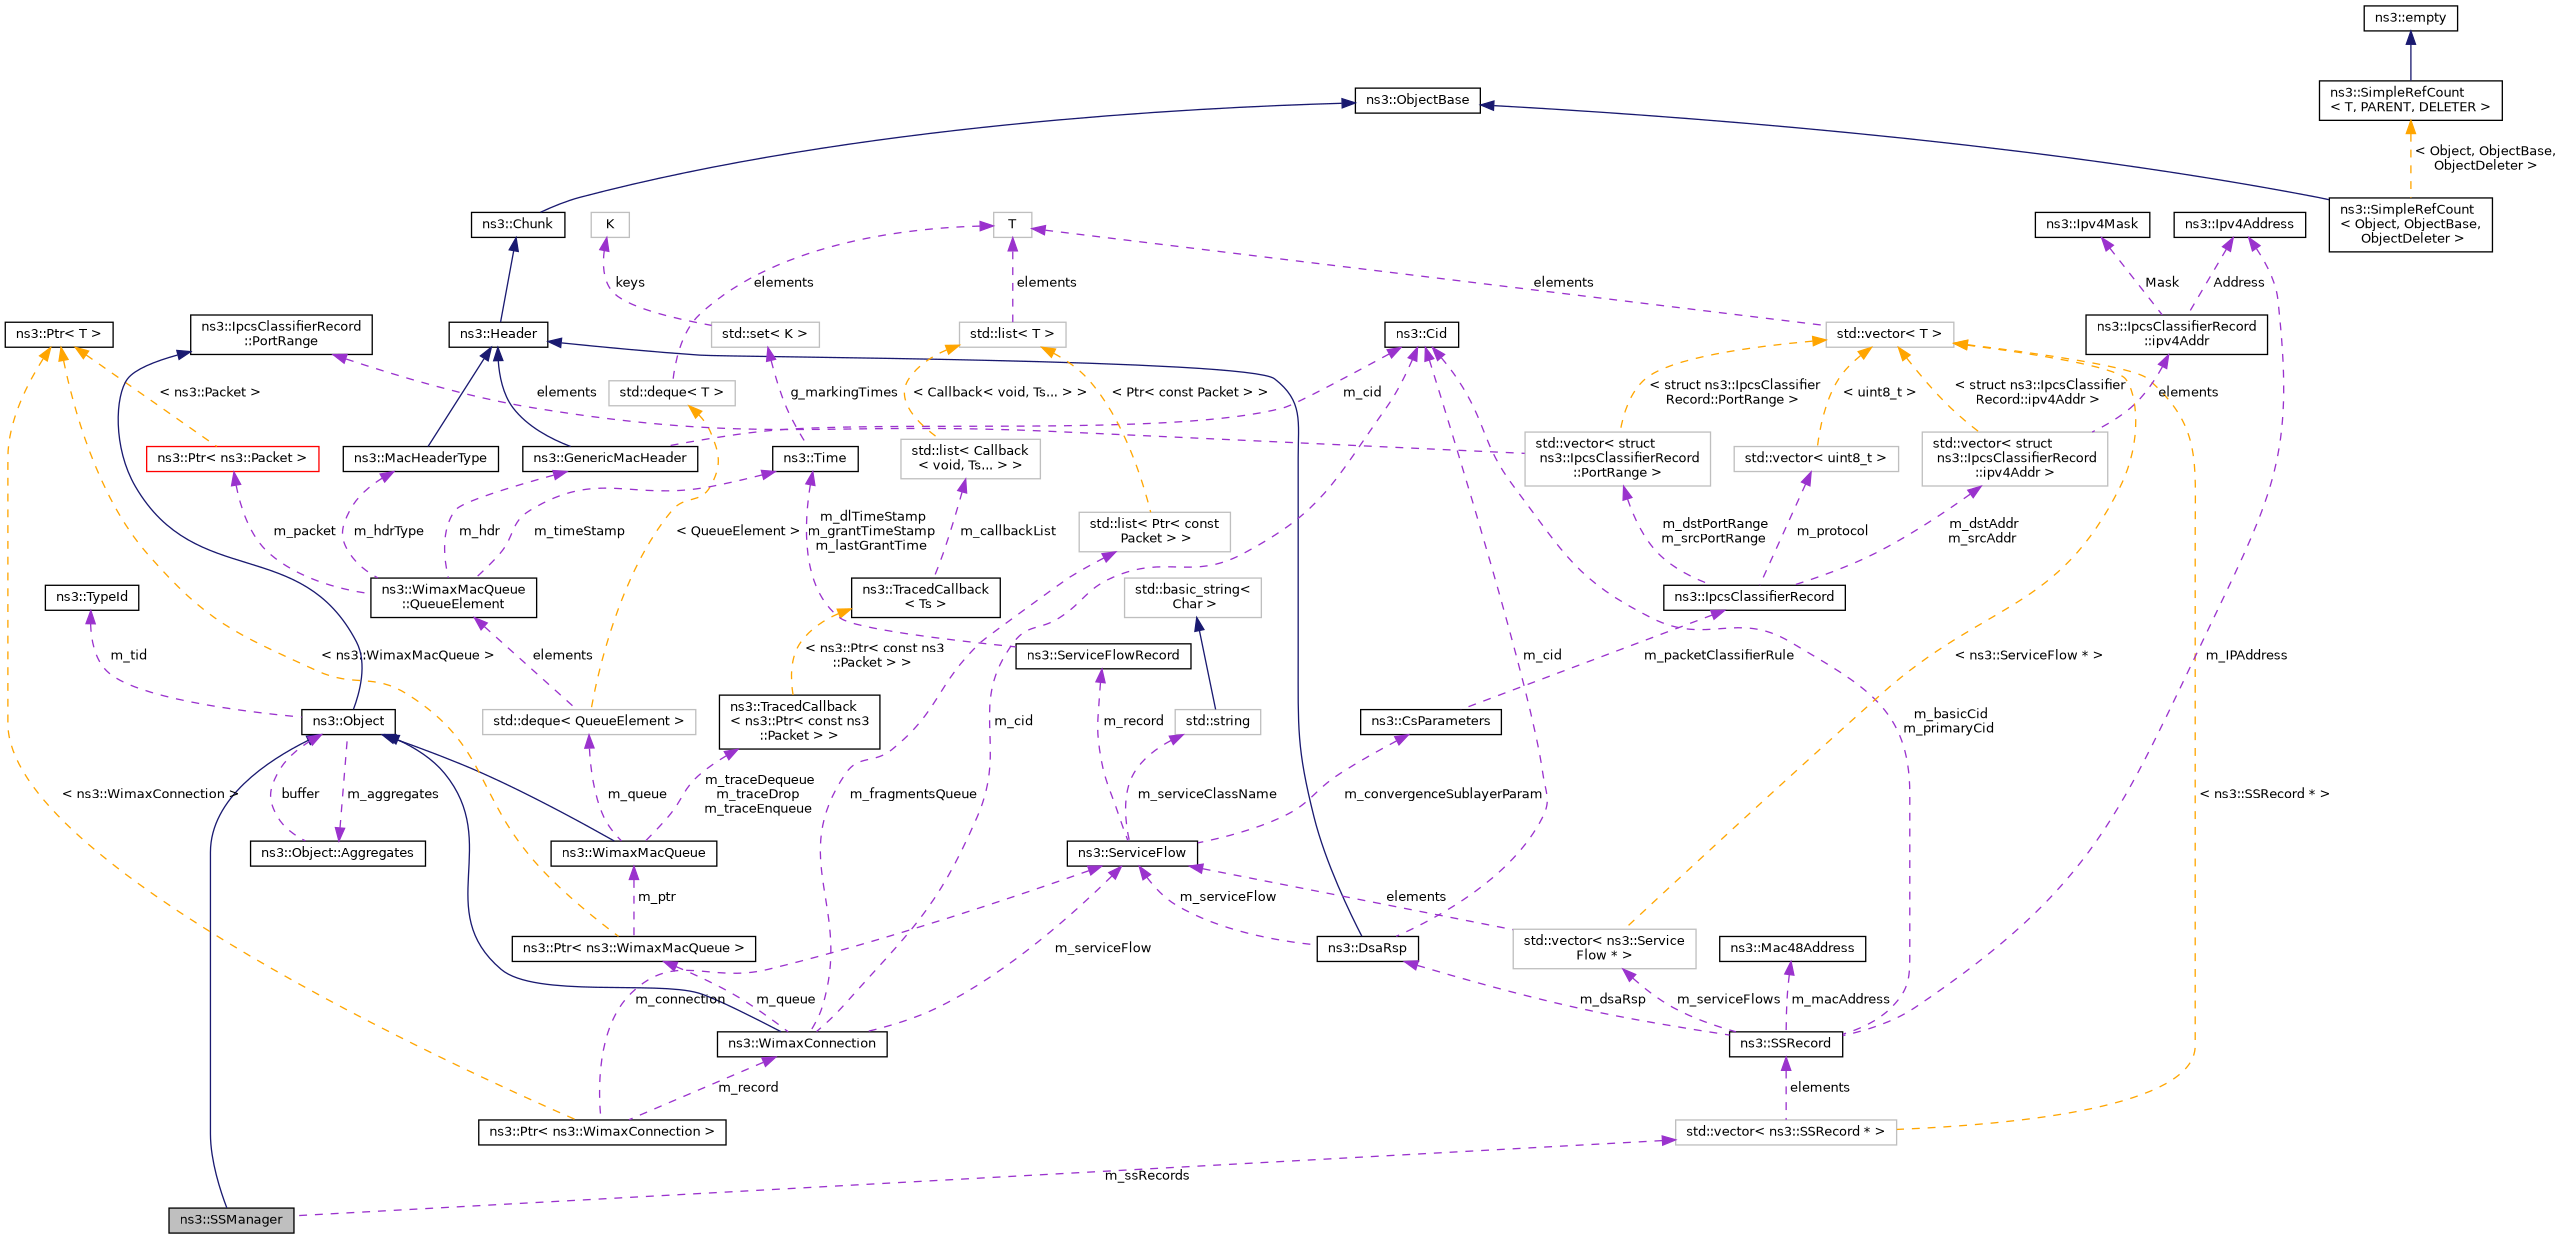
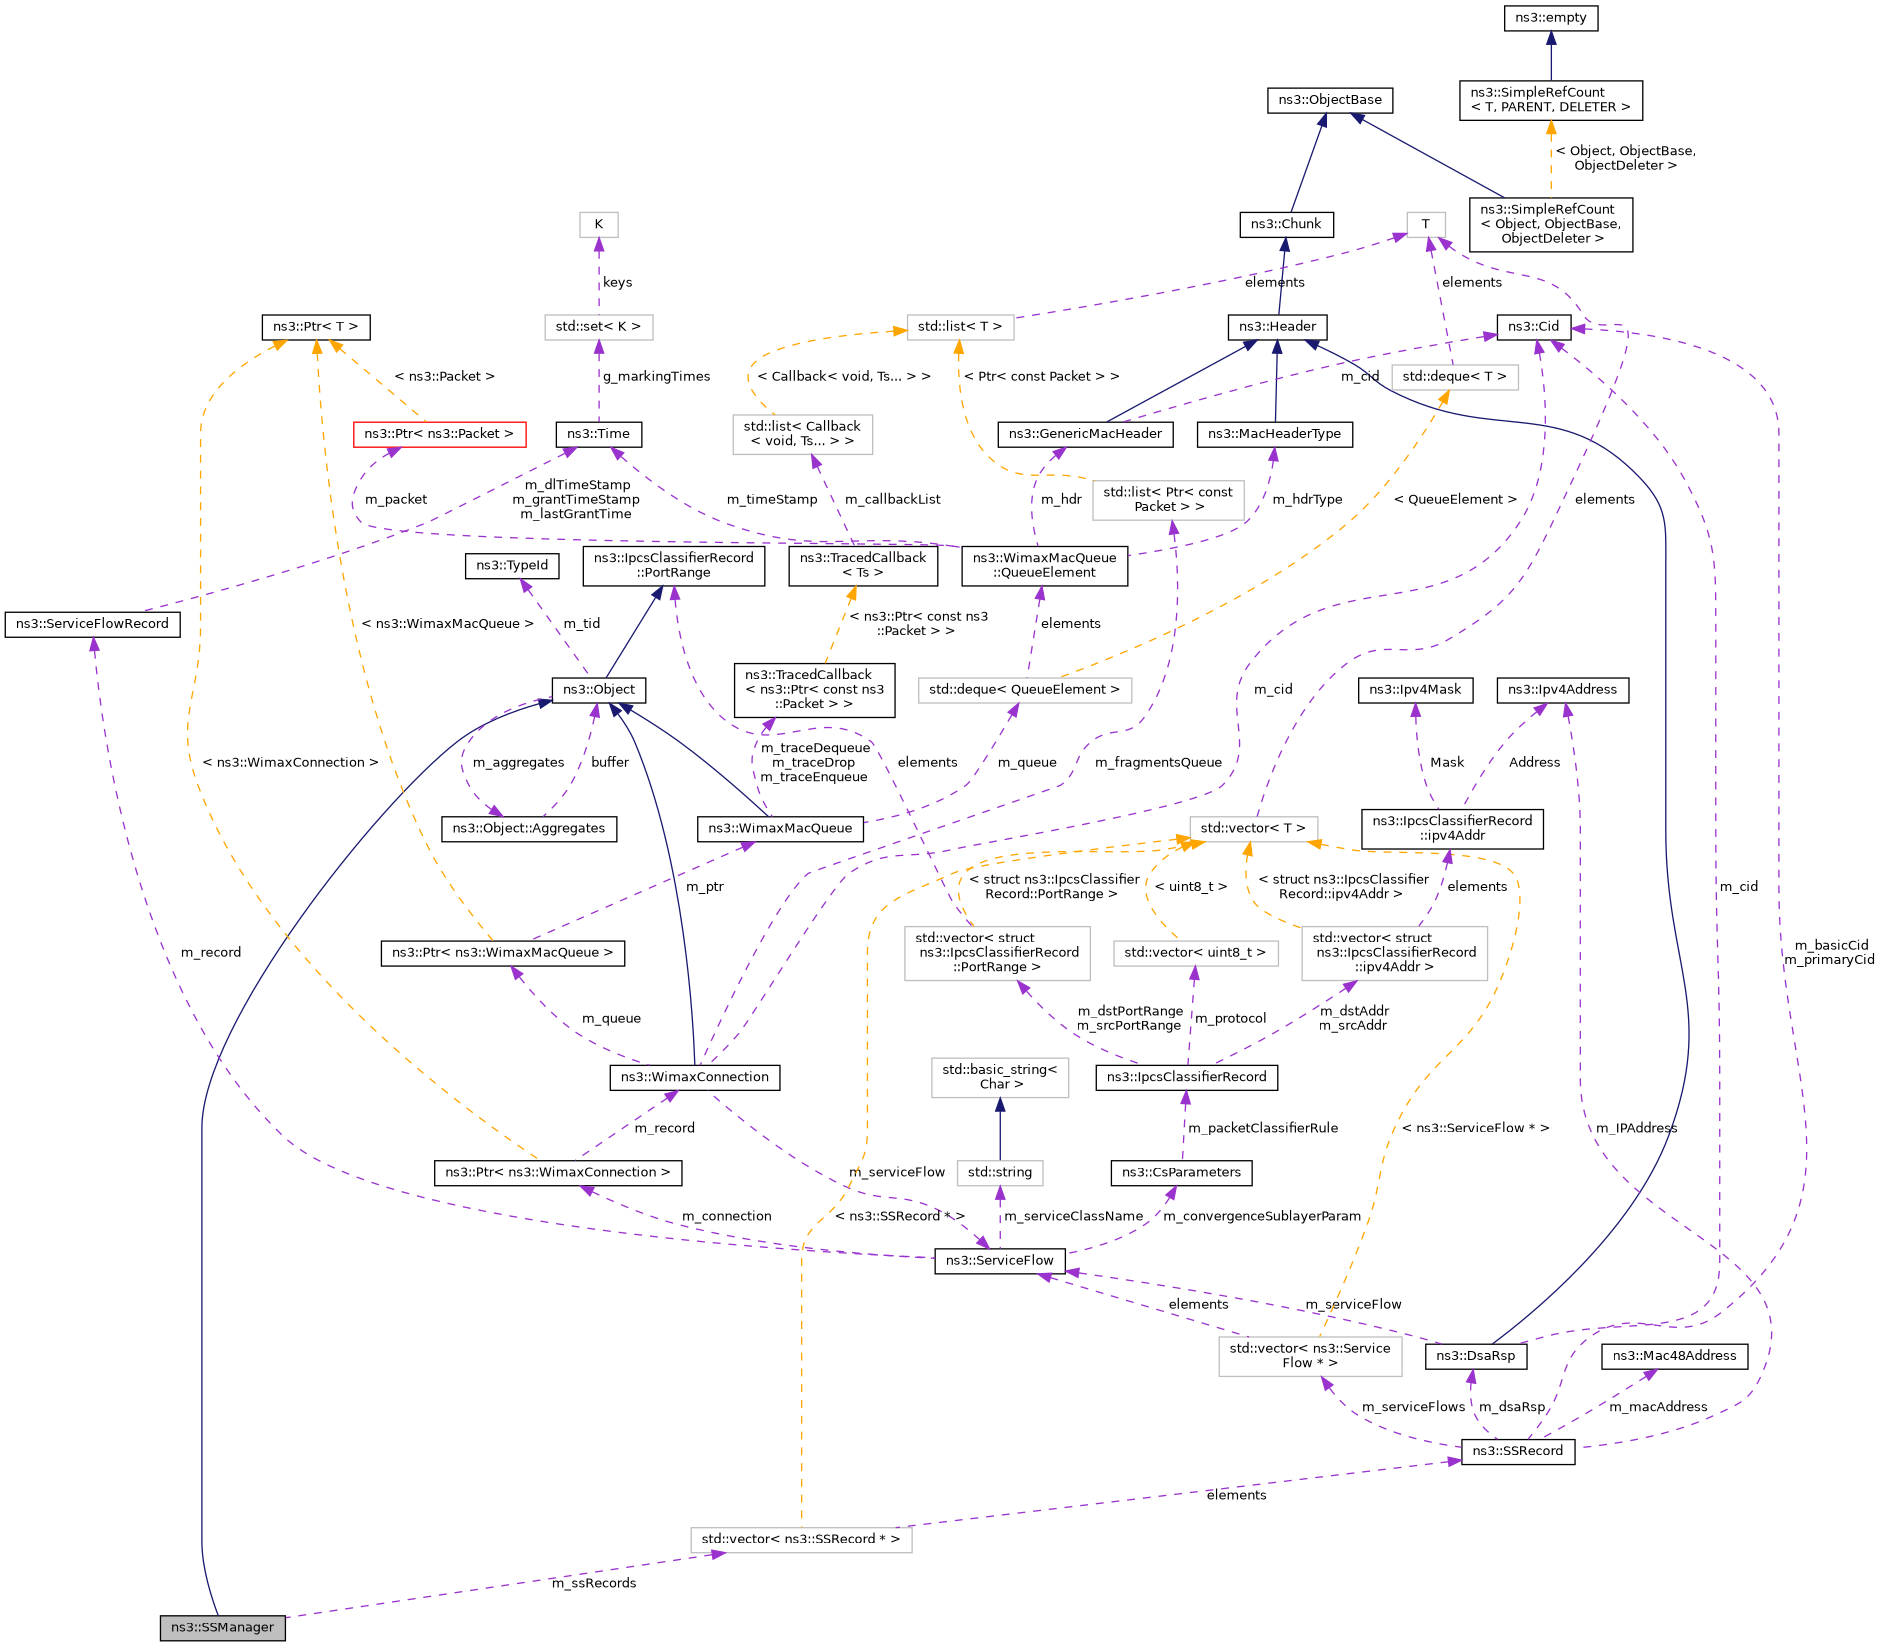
(796, 962) -> (726, 1235)
